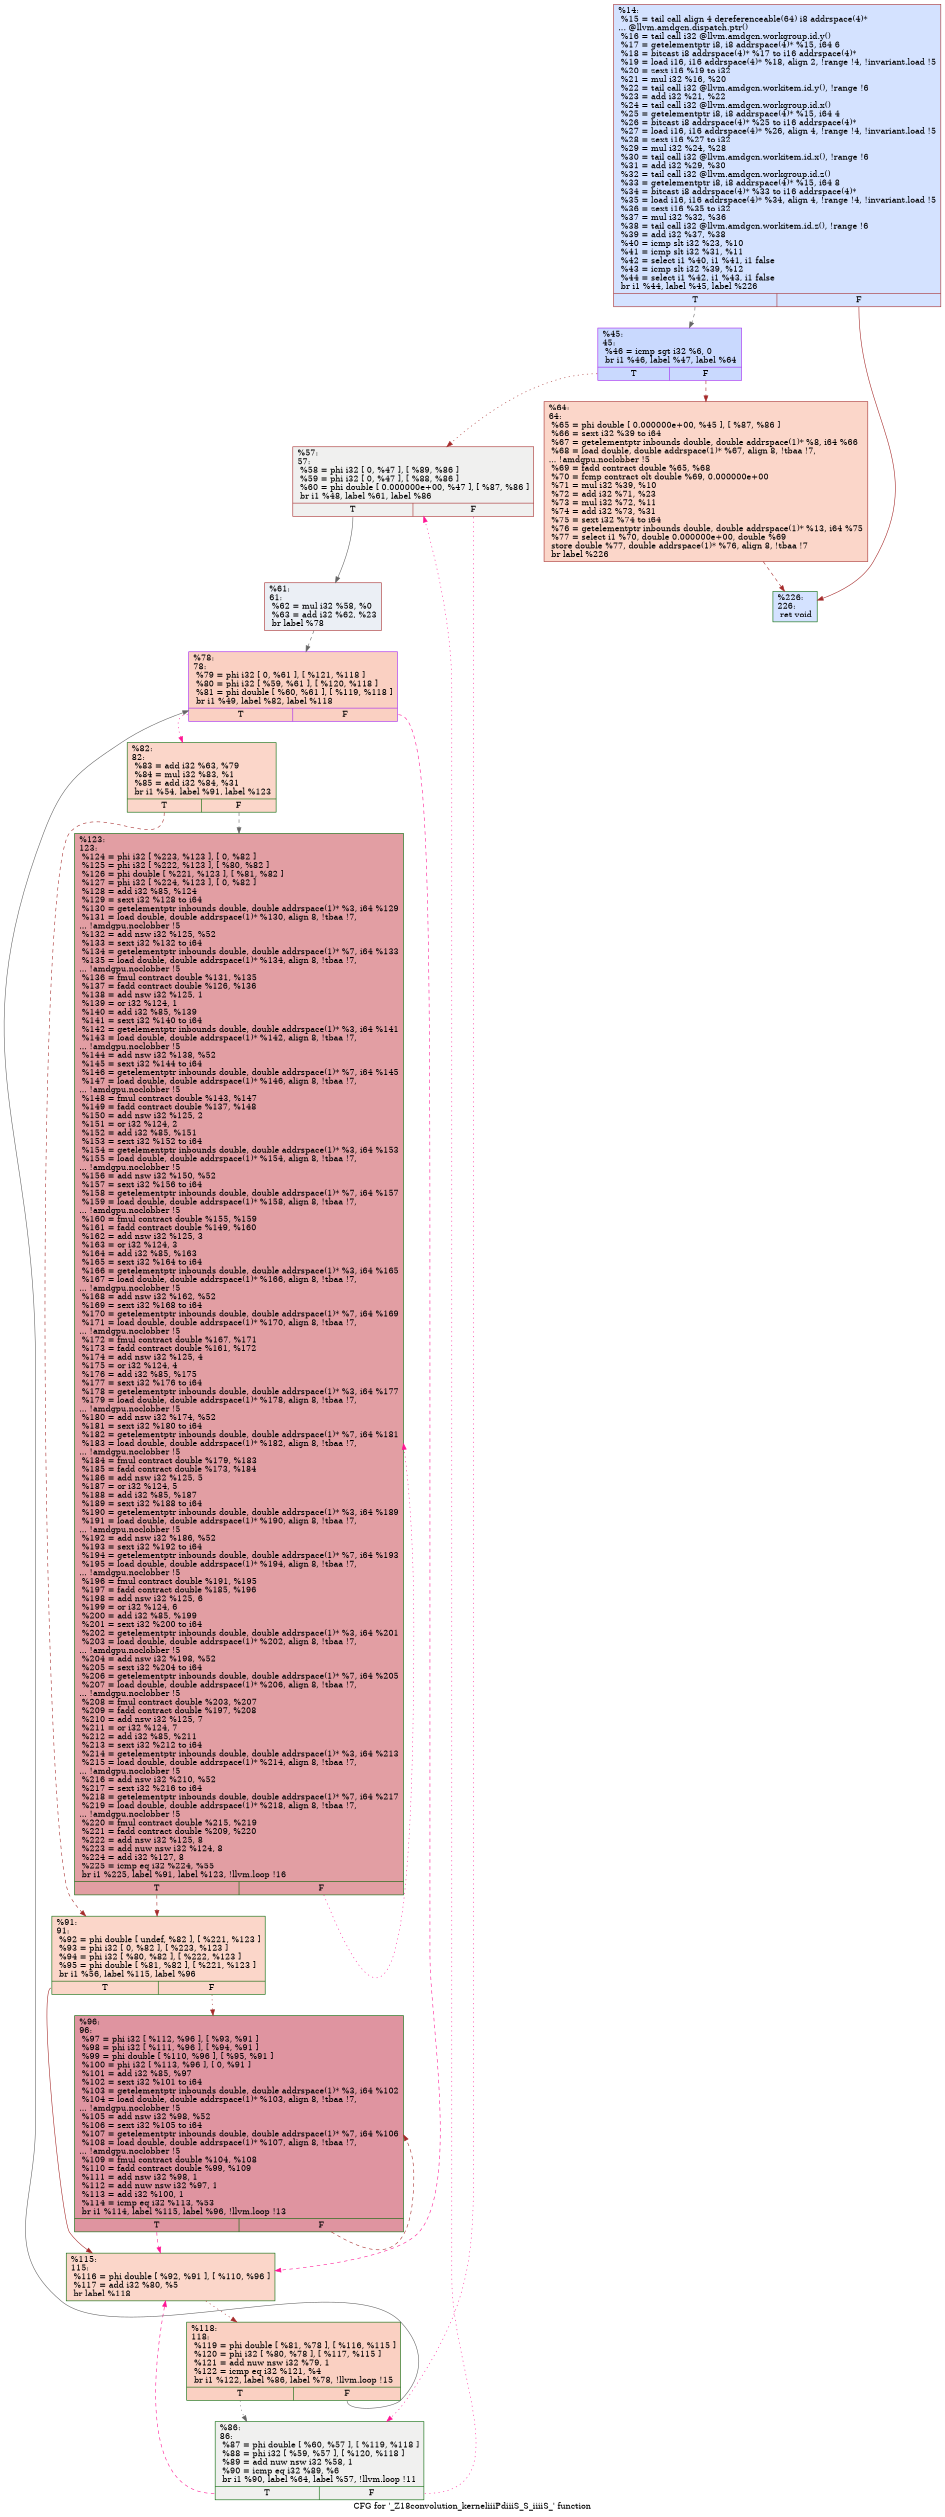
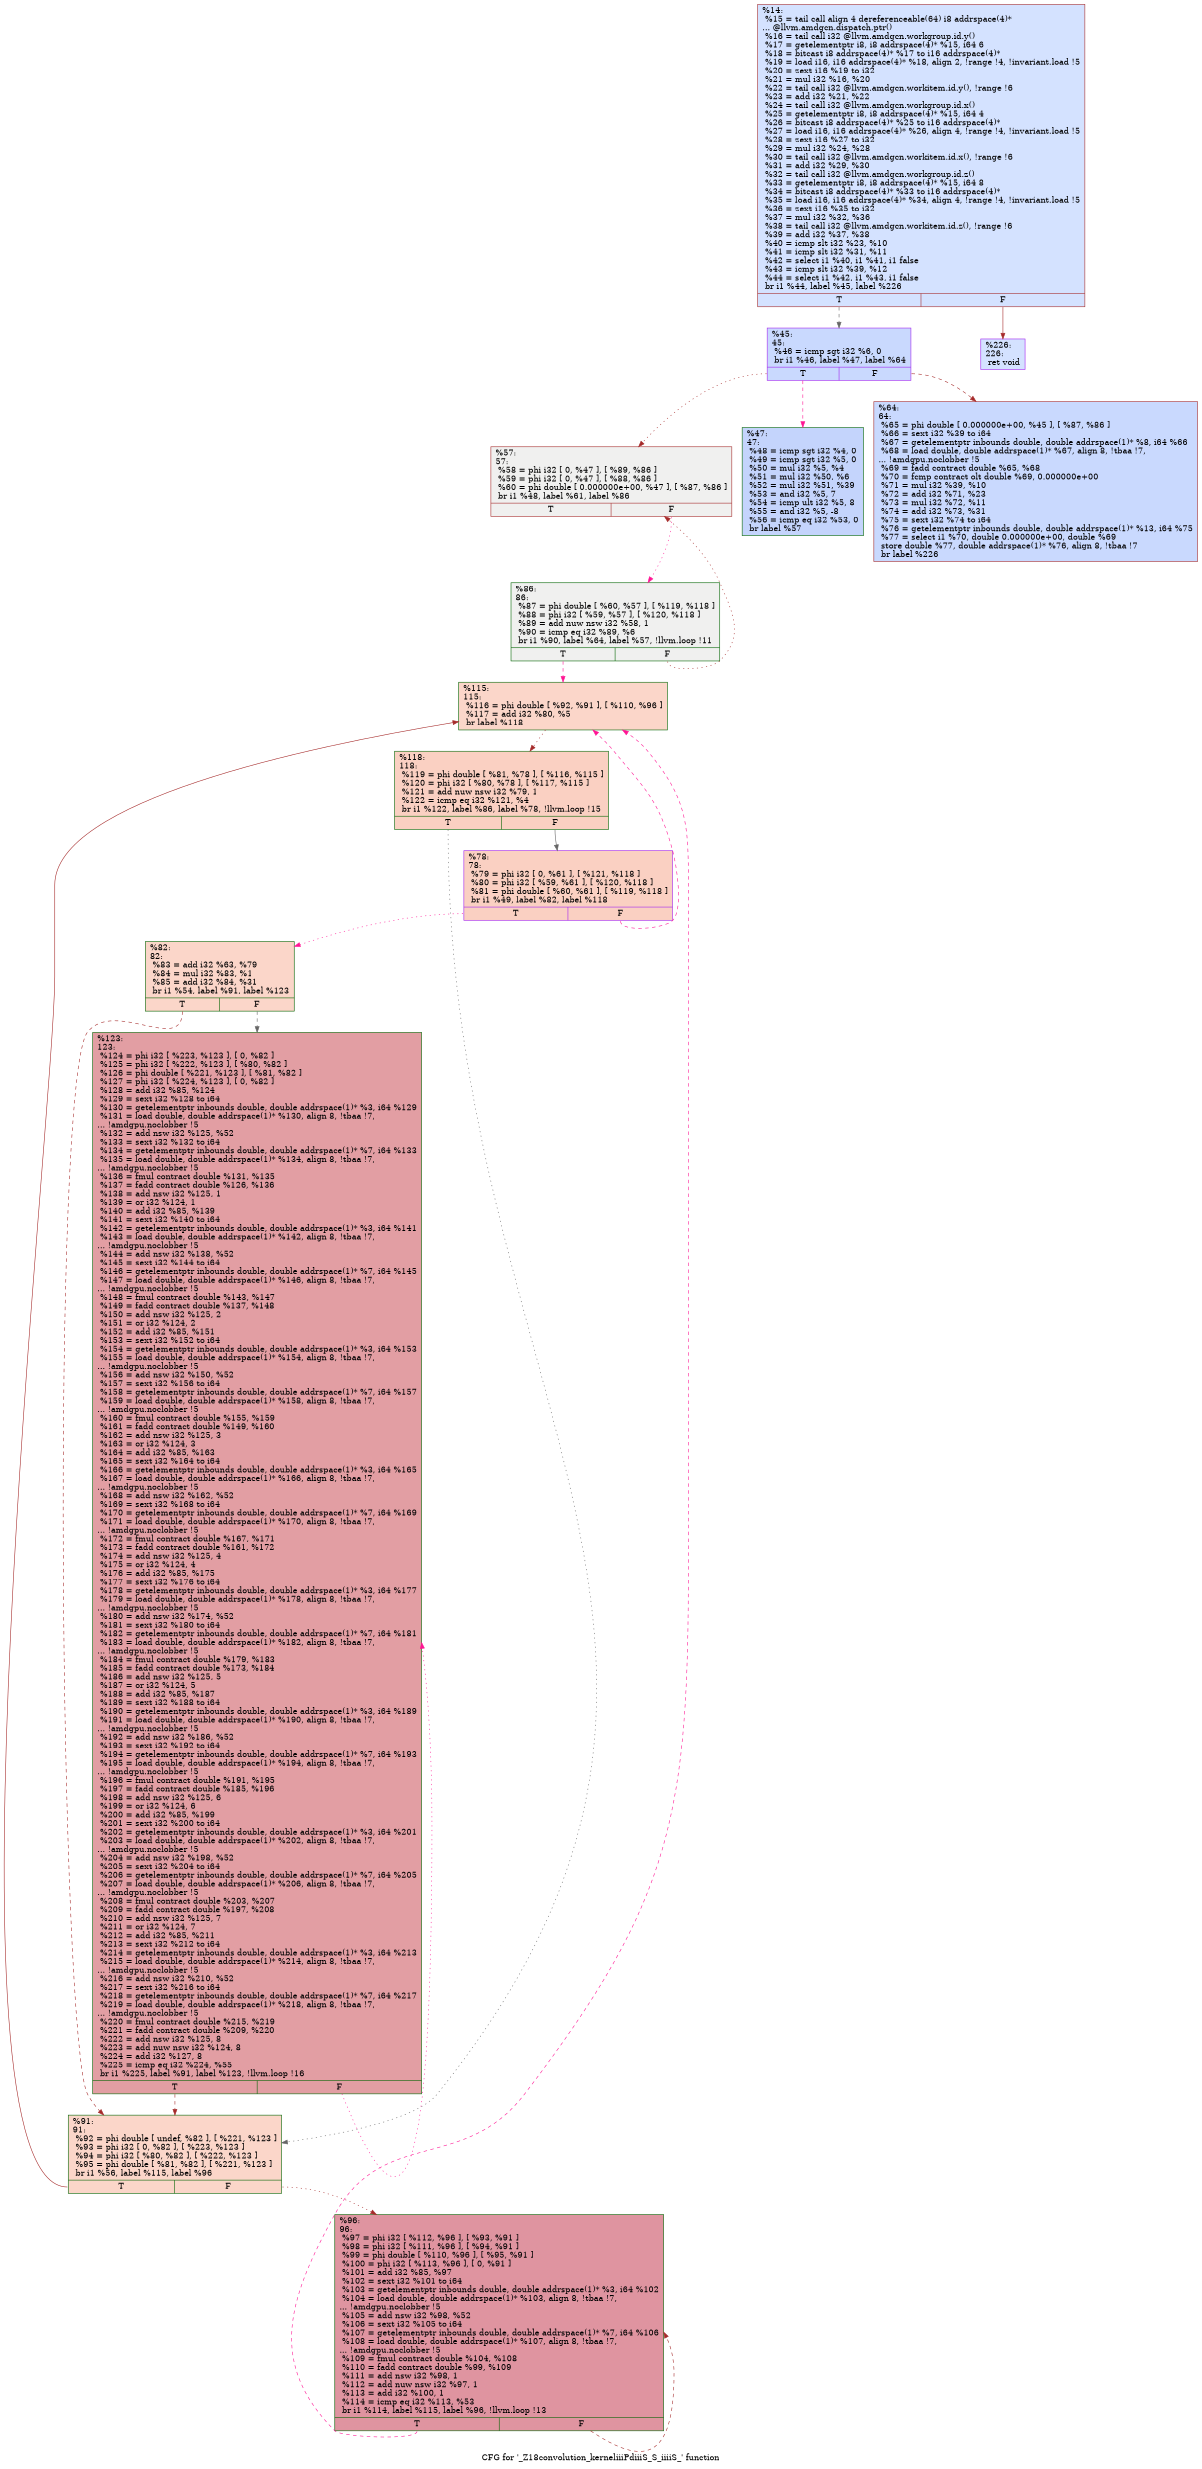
(706, 482) -> (1036, 482)
none -> (803, 482)
(772, 574) -> none
(323, 607) -> none
(795, 607) -> (1003, 354)
(452, 1523) -> (731, 610)
(241, 2409) -> (581, 1554)
